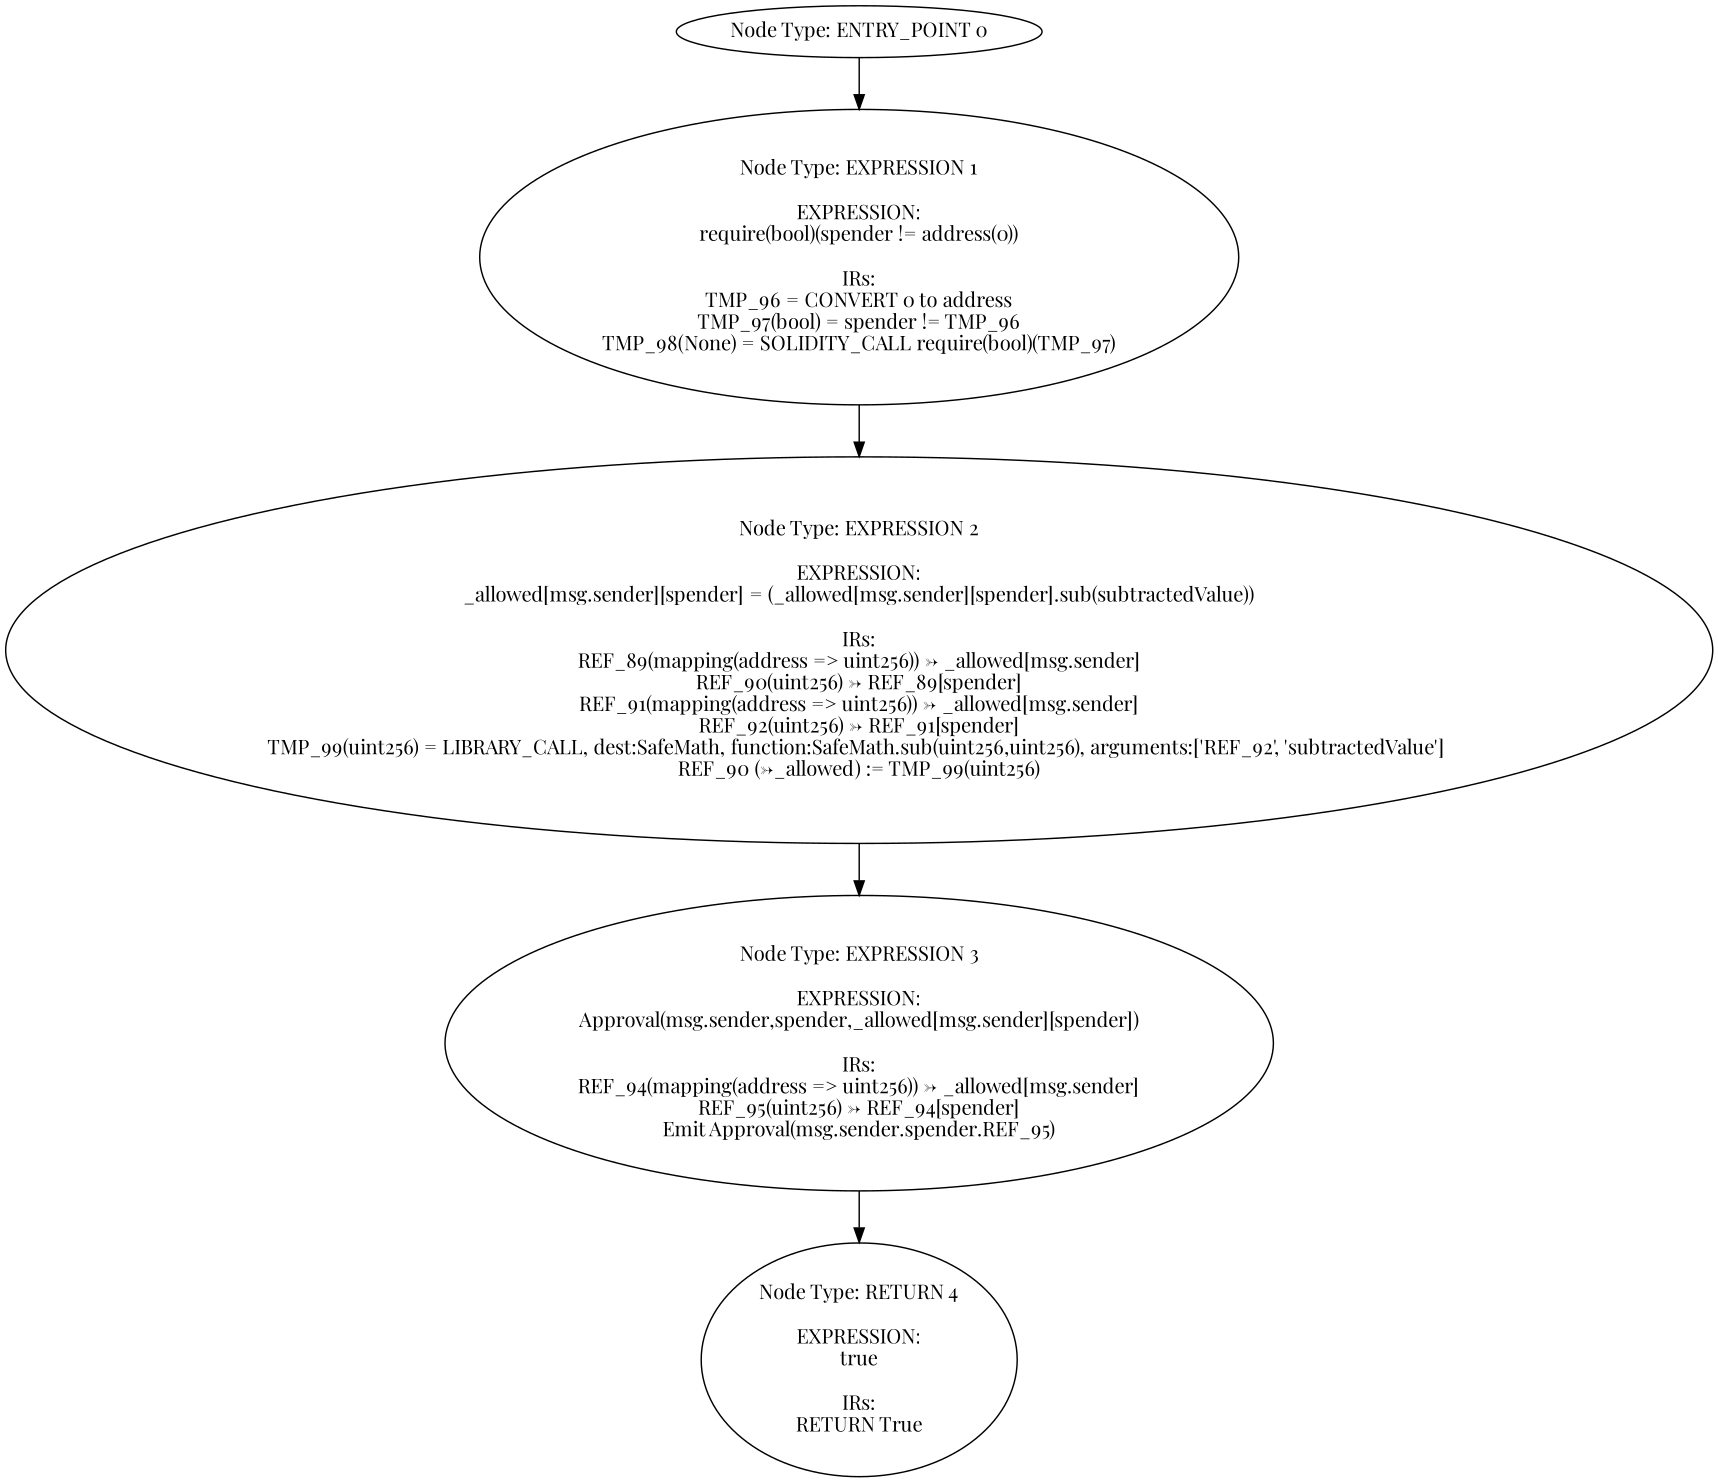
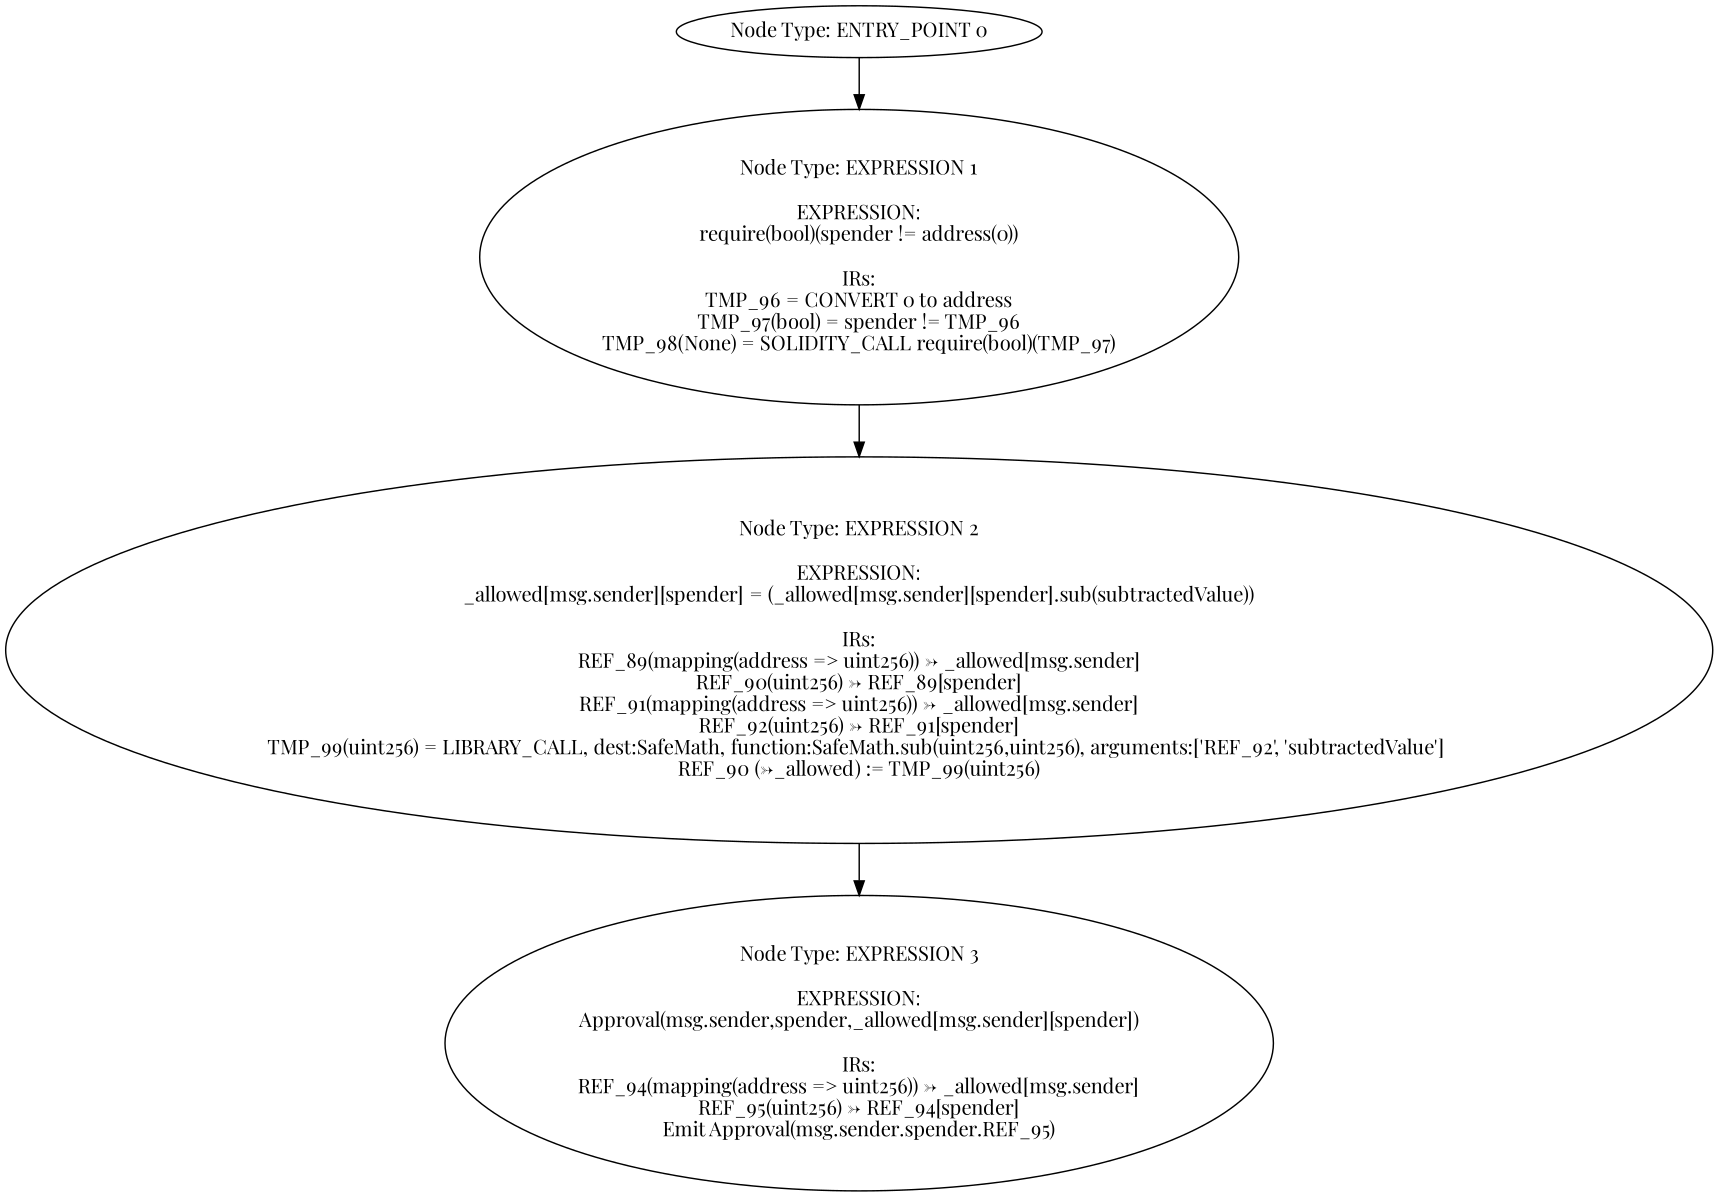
(859, 1360) -> none
